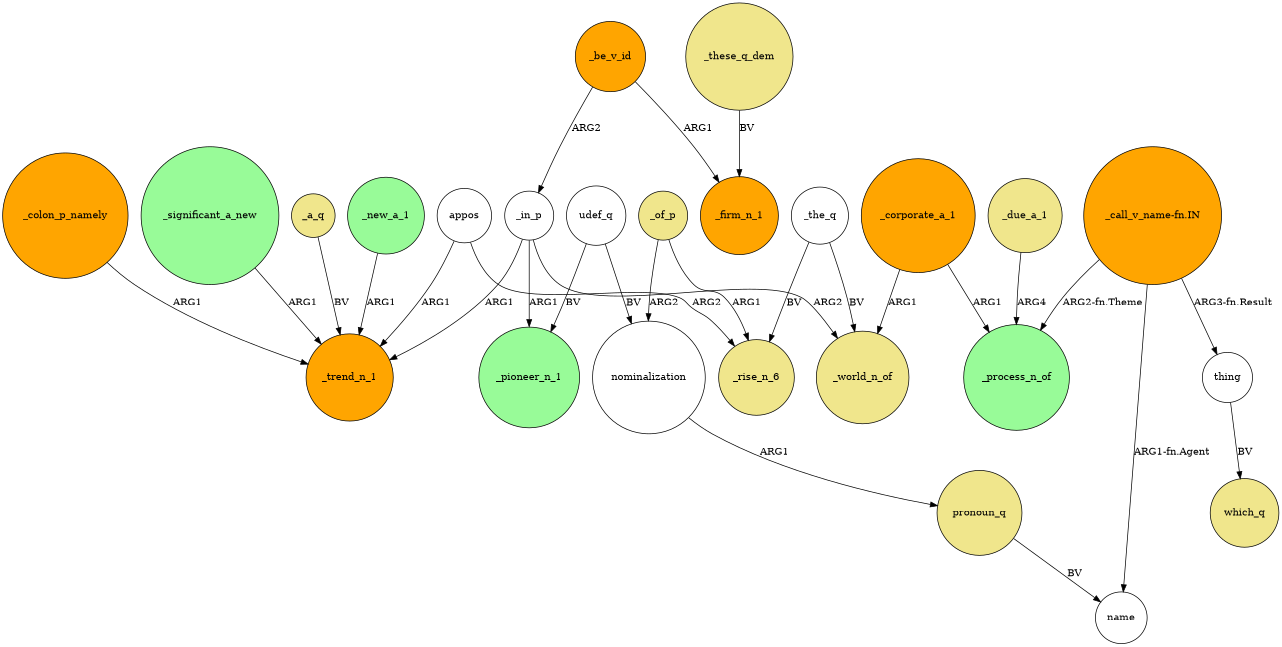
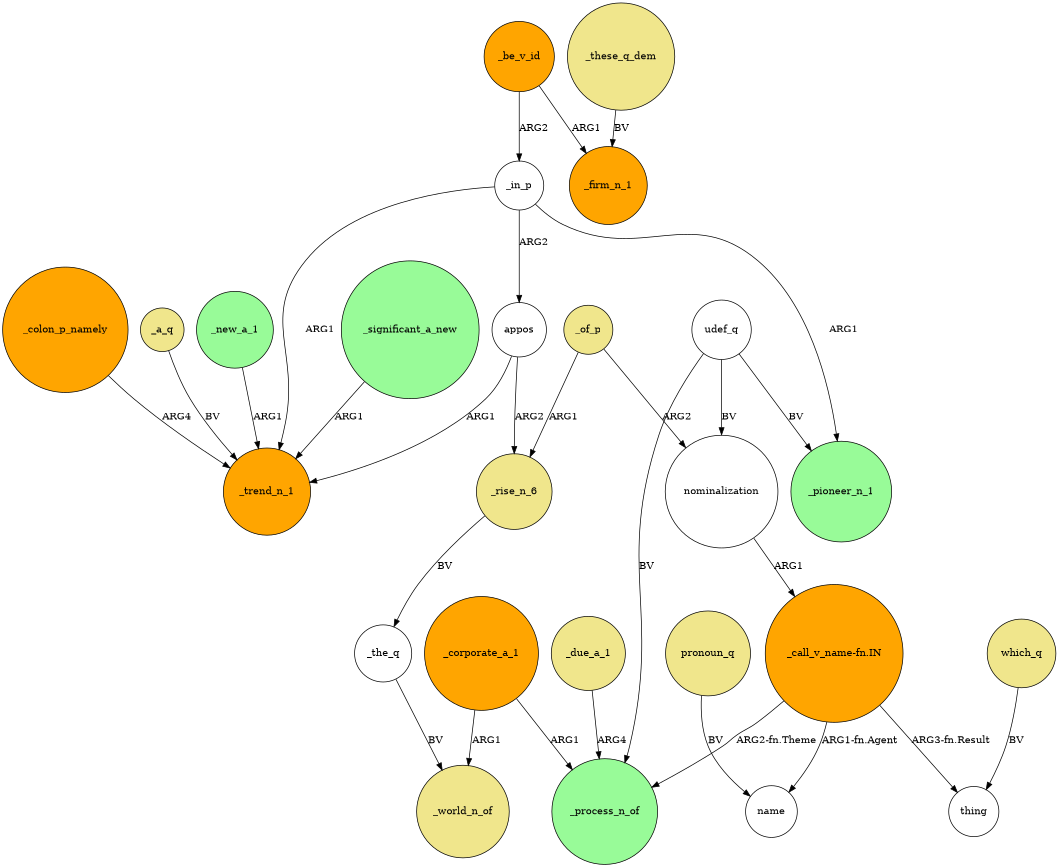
(790, 288) -> (435, 563)
(686, 293) -> (519, 253)
(188, 303) -> (177, 417)
(1235, 437) -> (1009, 737)
(805, 473) -> (772, 564)
none -> (639, 548)
